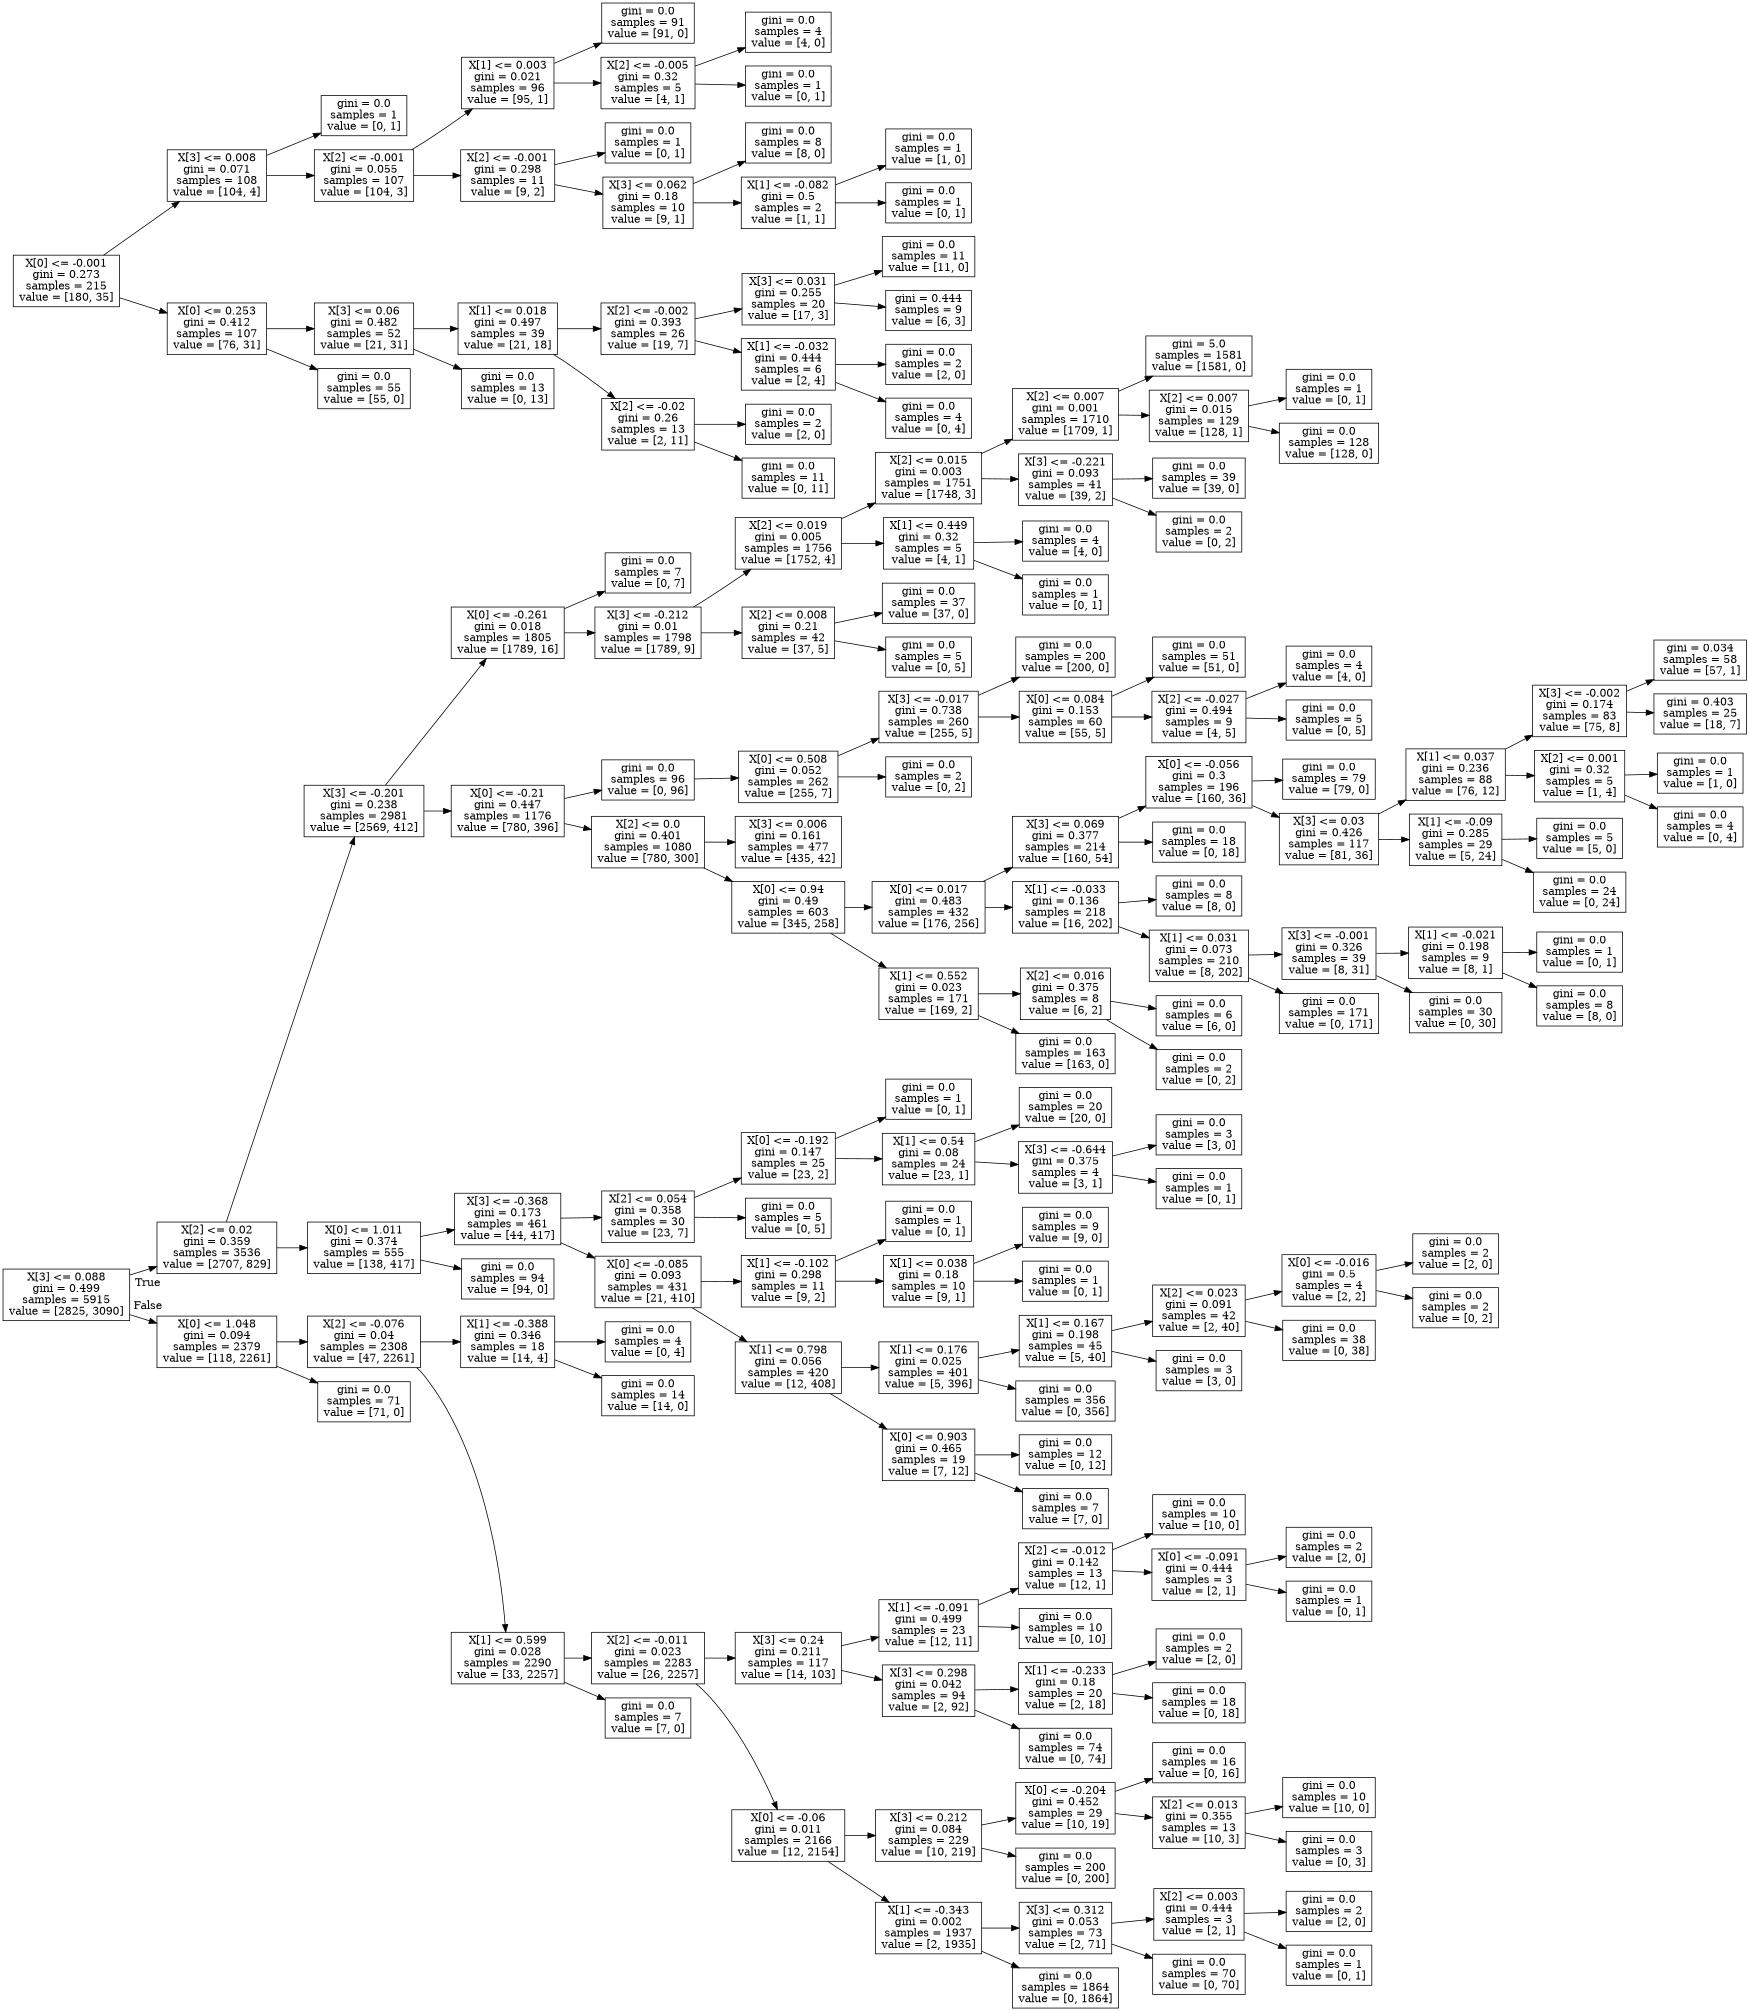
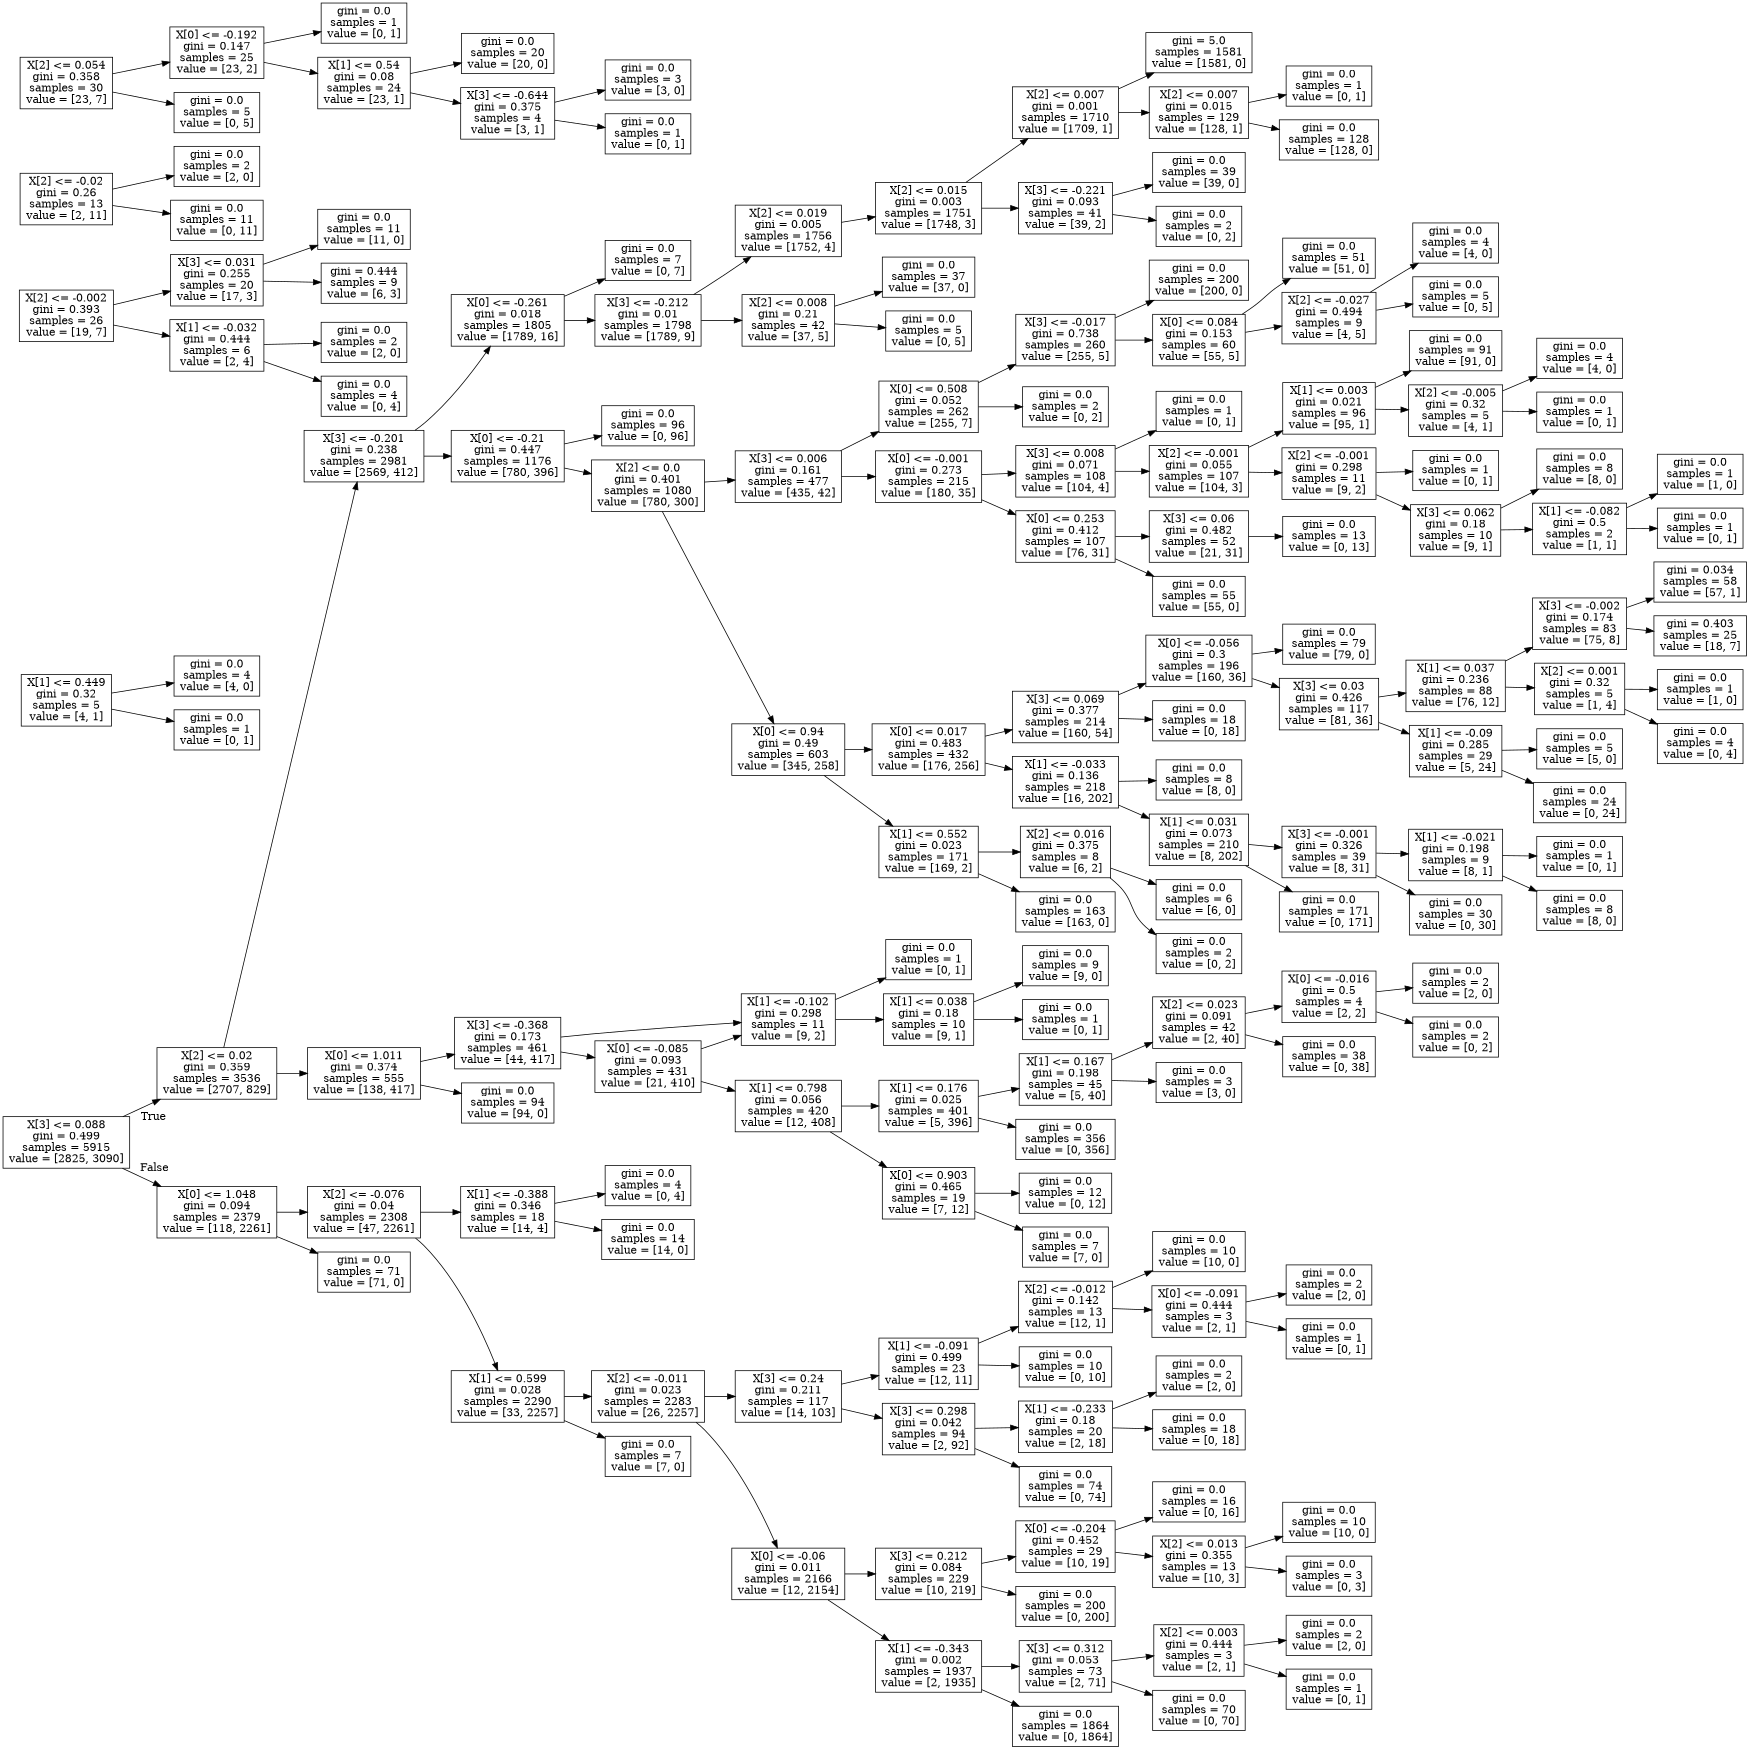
(508, 329) -> none
none -> (855, 477)
(859, 543) -> none
(713, 779) -> (856, 443)
(577, 1218) -> (647, 1029)
